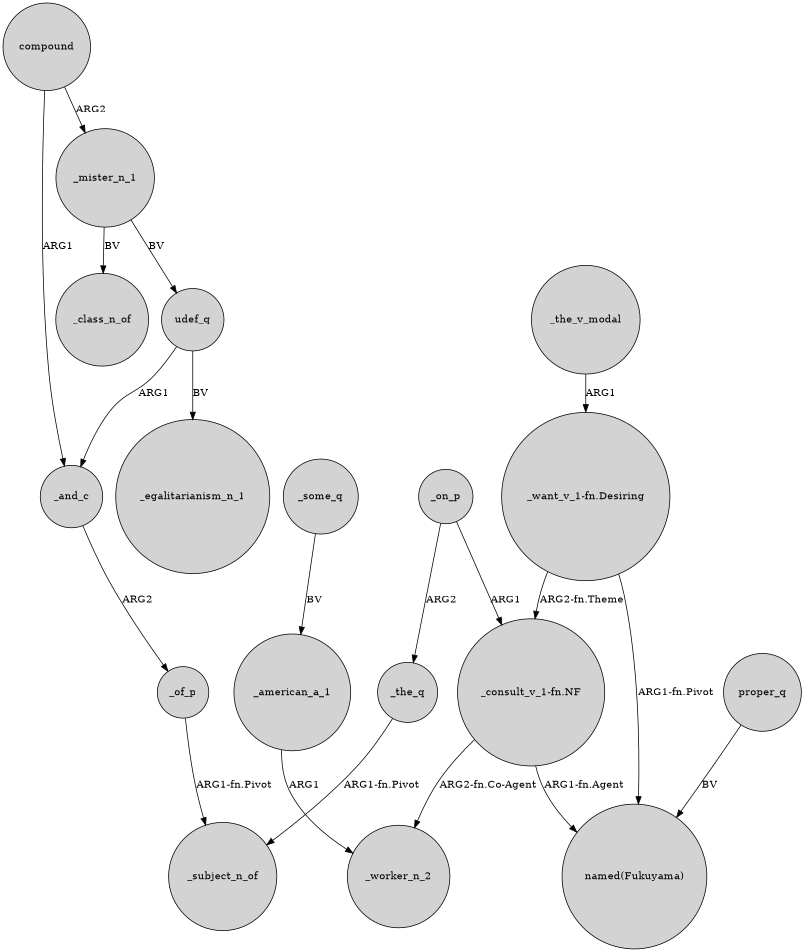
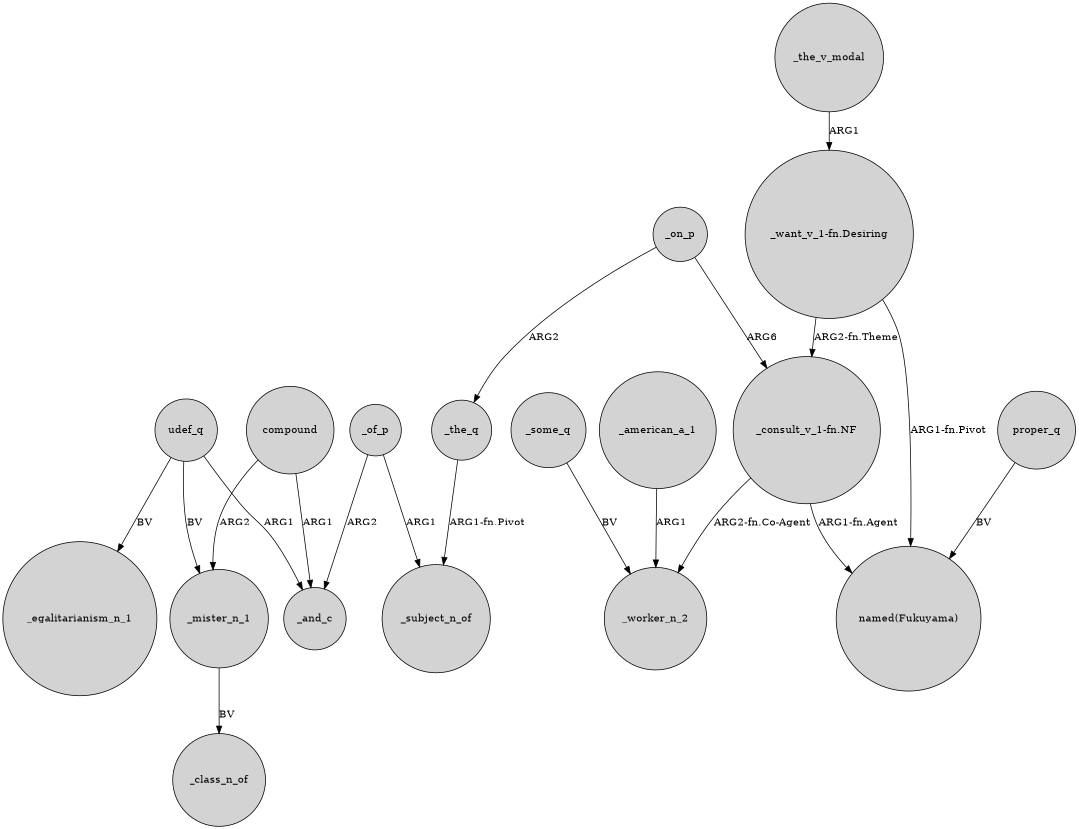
(152, 253) -> (185, 514)
(309, 580) -> (597, 515)
(119, 598) -> (347, 518)
(506, 600) -> (762, 338)
(234, 785) -> (422, 523)
